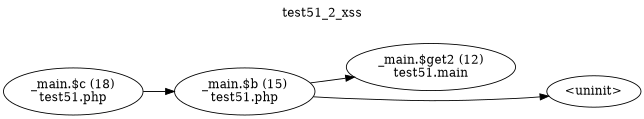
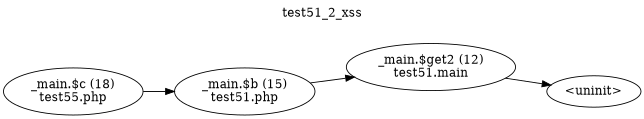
(73, 91) -> (73, 91)
(427, 101) -> (524, 81)
